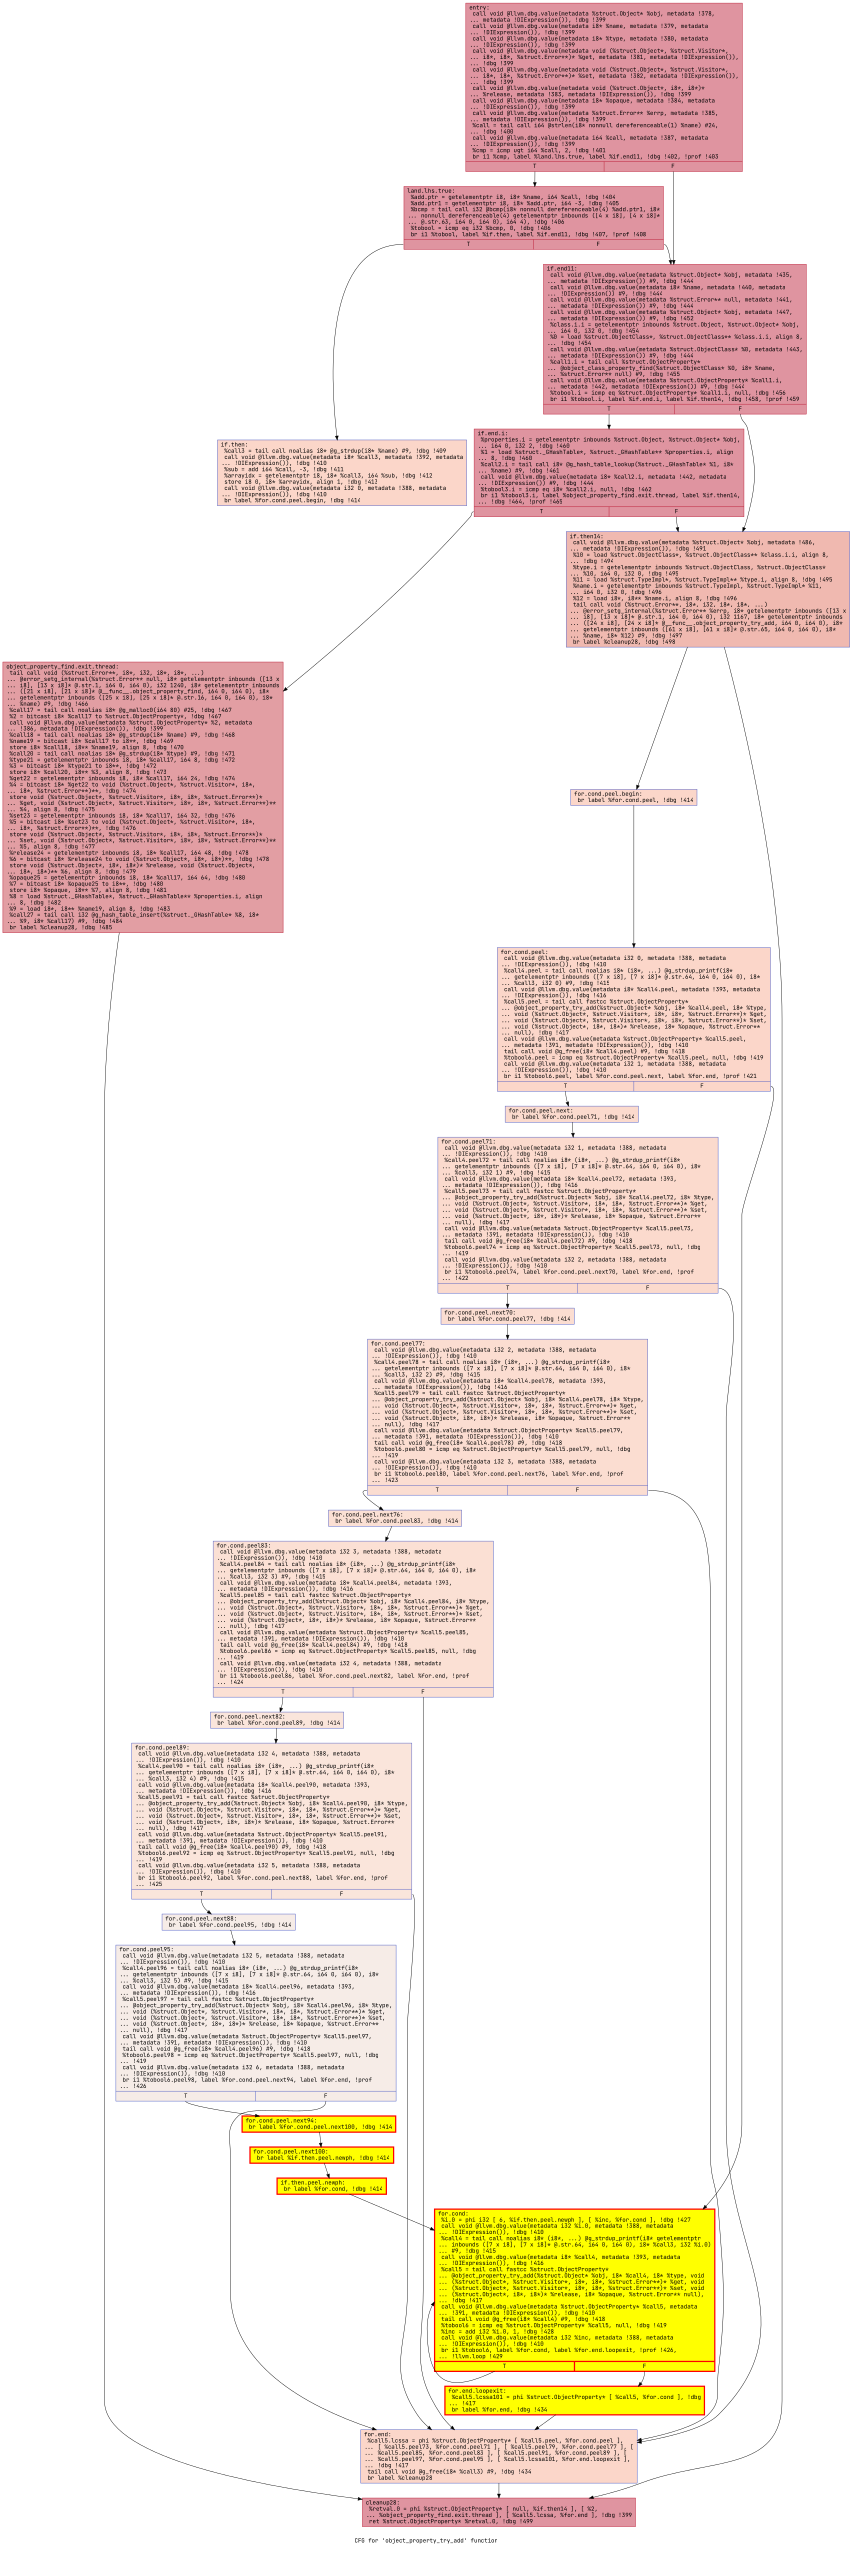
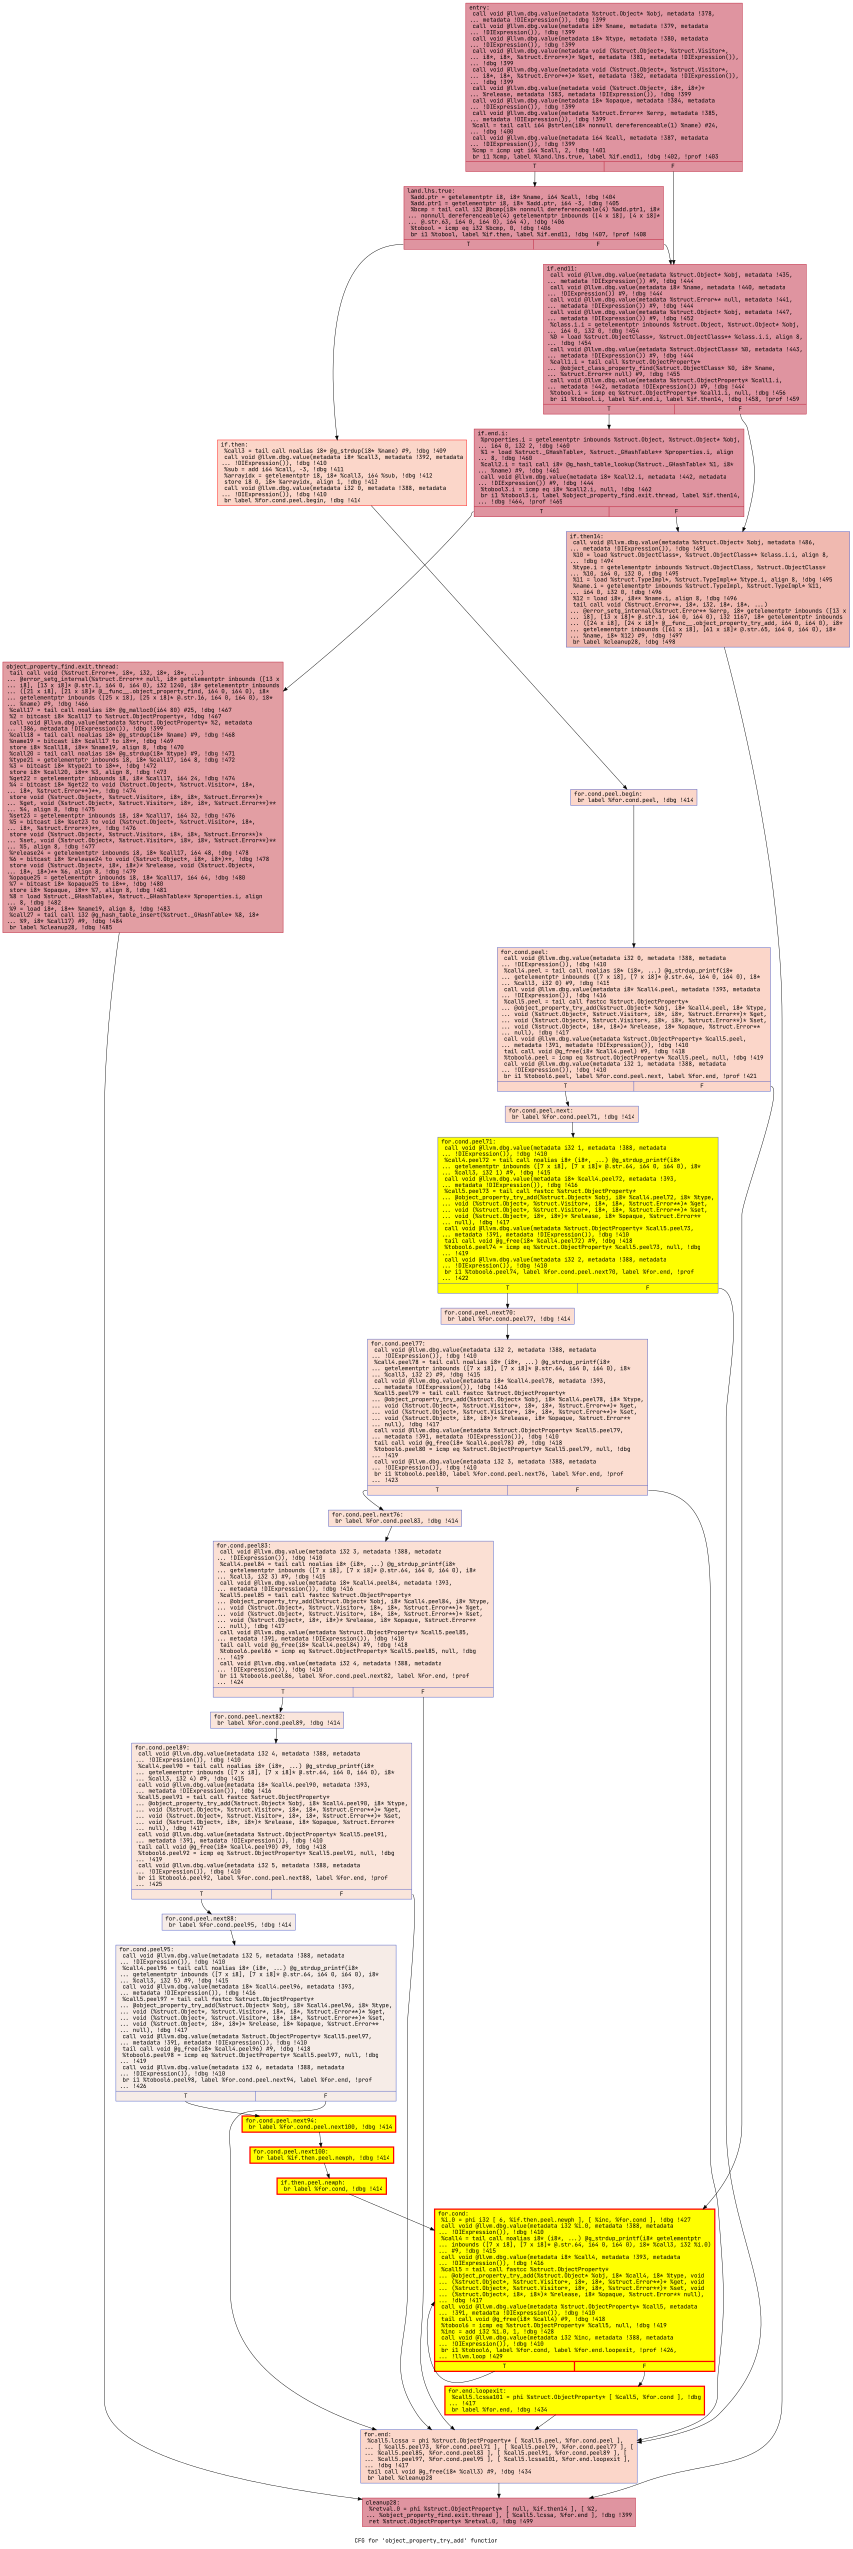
(342, 473) -> (342, 473)
(663, 716) -> (498, 646)
(578, 1215) -> (578, 1215)
